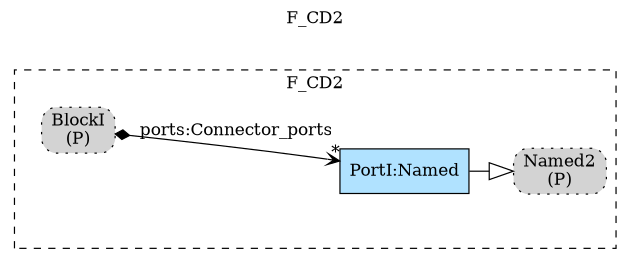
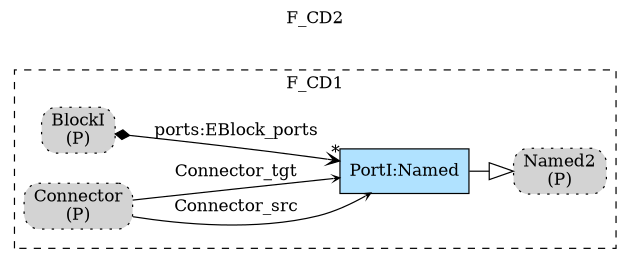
(315, 84) -> (315, 84)
(236, 131) -> (236, 131)
none -> (78, 206)
